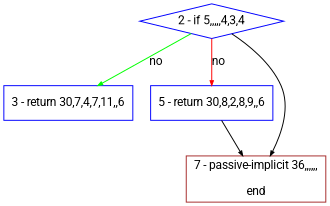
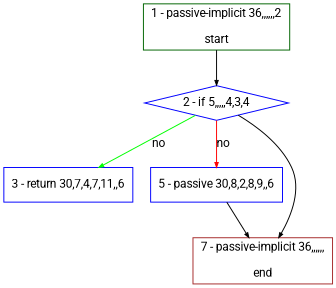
none -> (217, 27)
(212, 103) -> (217, 185)
